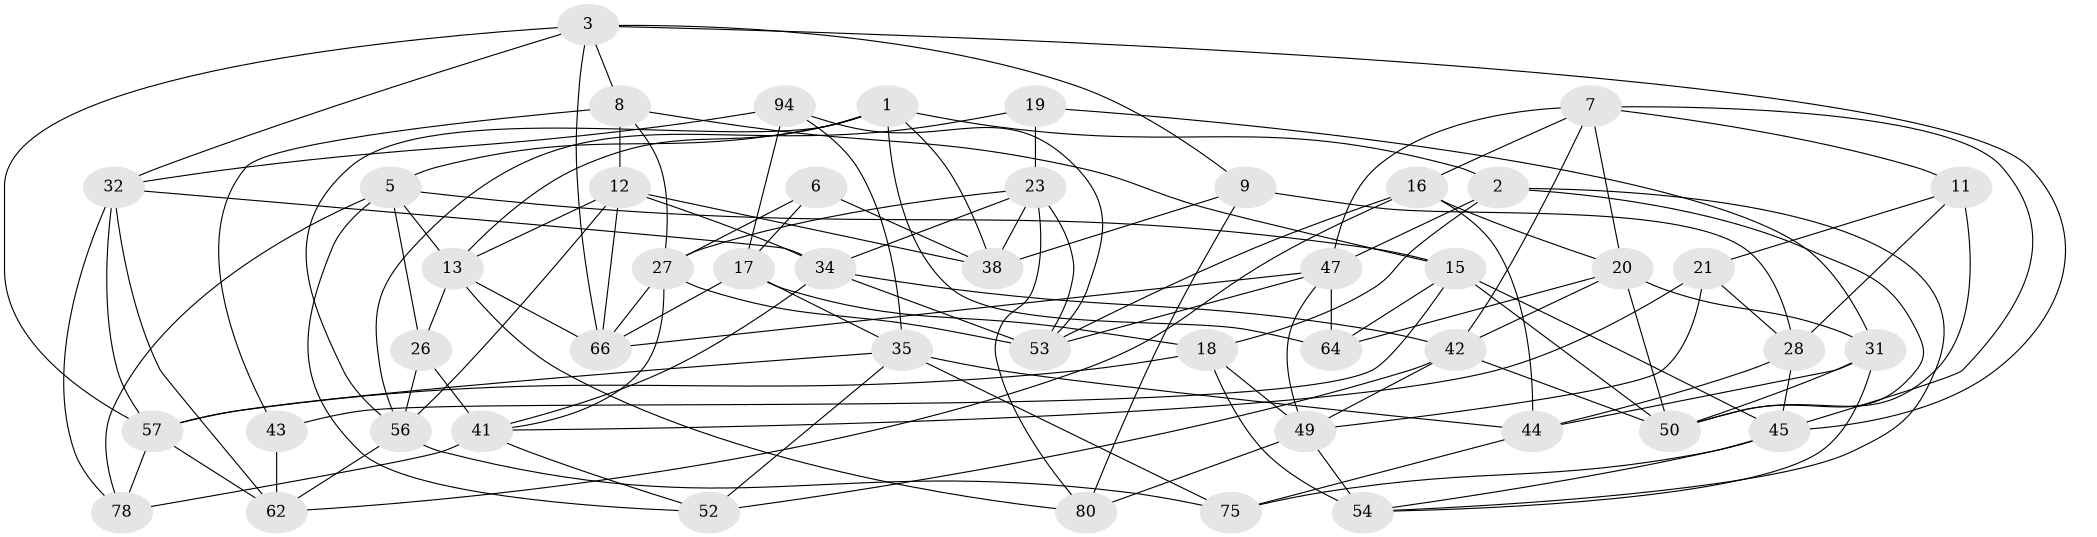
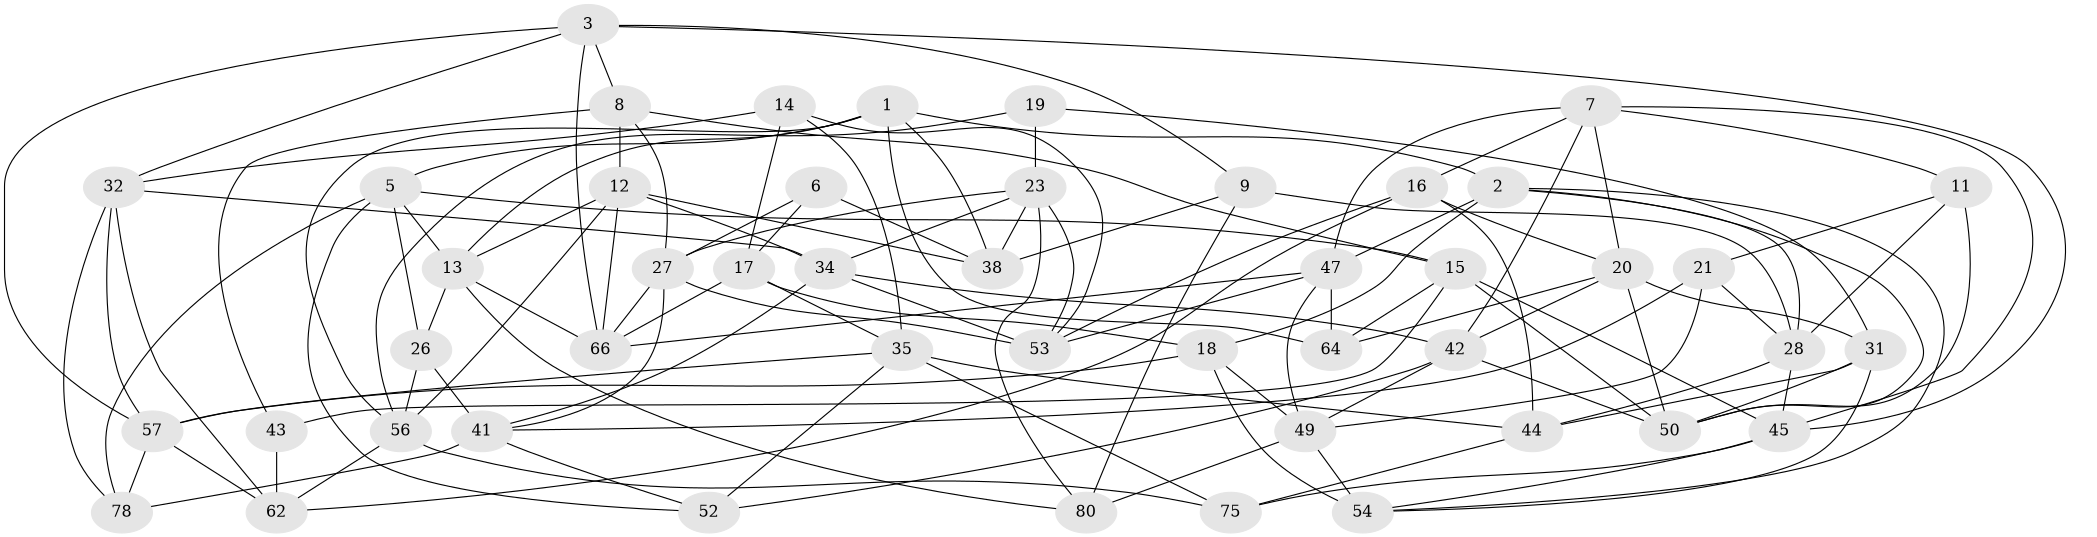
(785, 106) -> (785, 106)
none -> (1701, 215)
